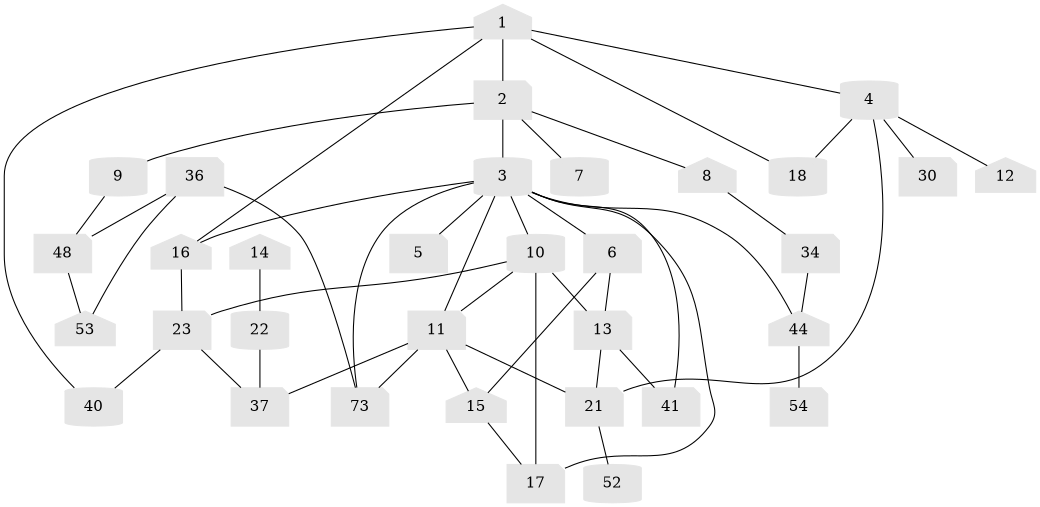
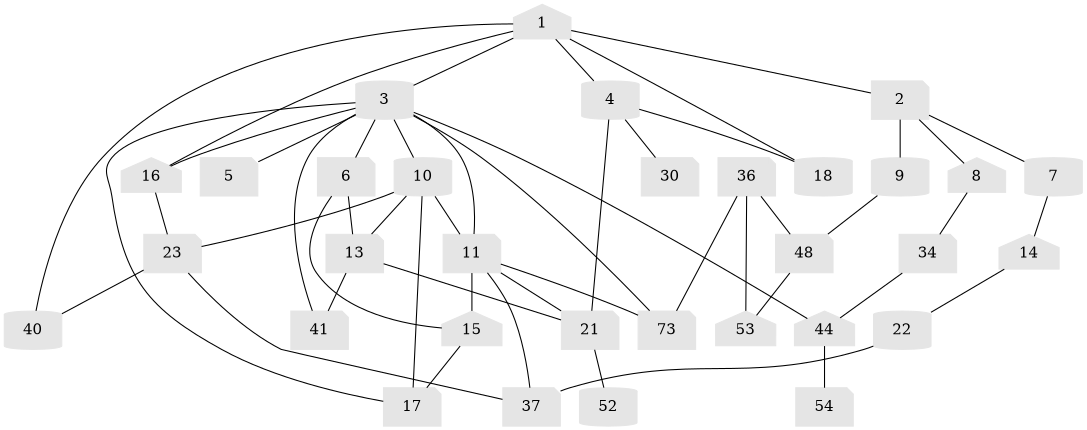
(503, 139) -> (463, 62)
(1006, 177) -> none
none -> (1041, 216)
